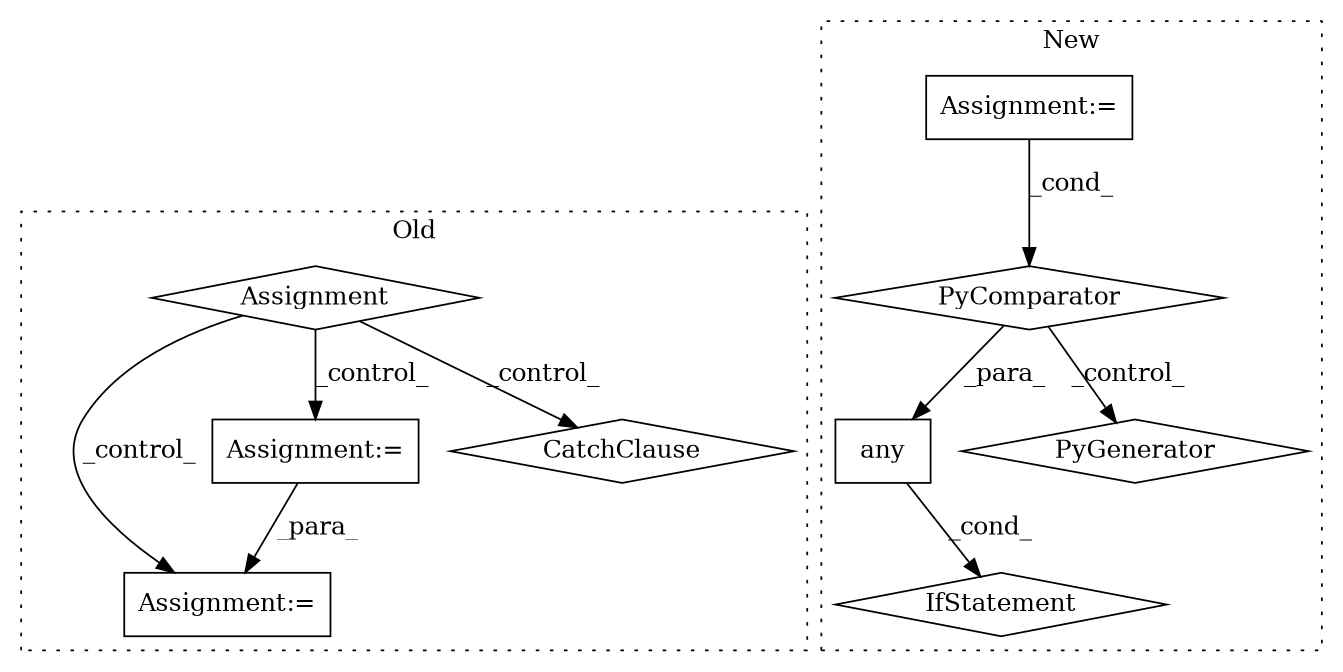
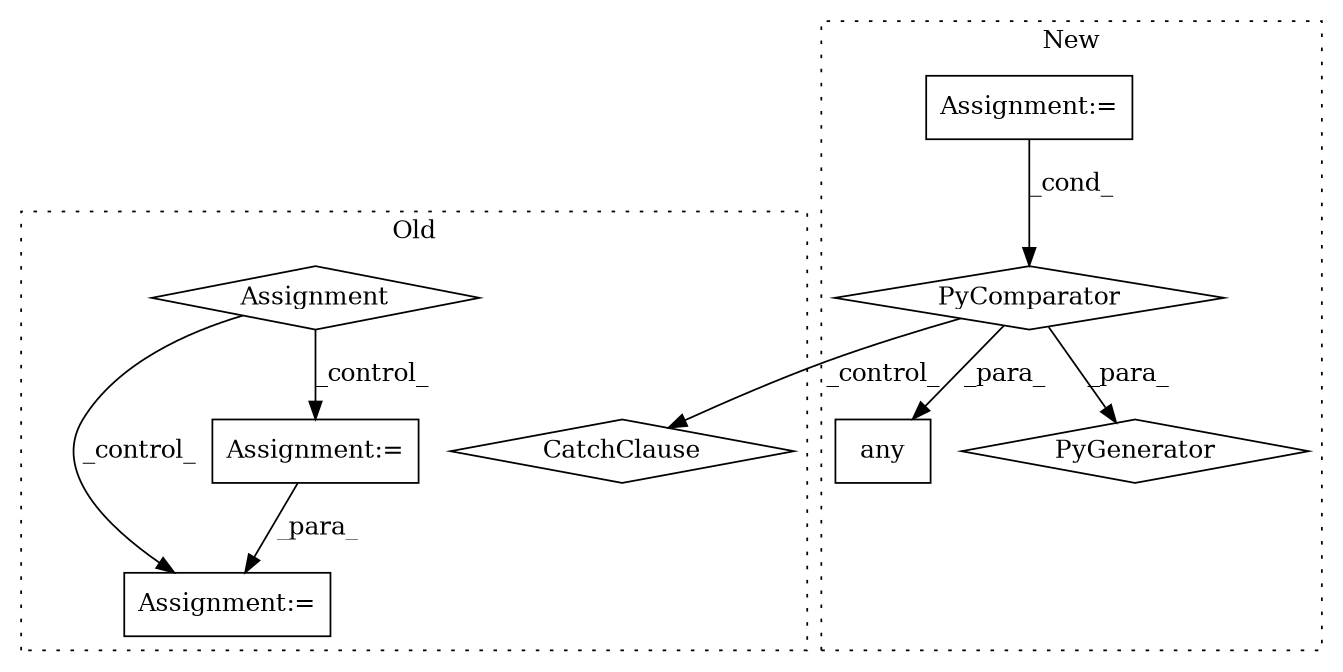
(460, 370) -> (834, 358)
(1128, 375) -> (1128, 375)
(1001, 605) -> none
